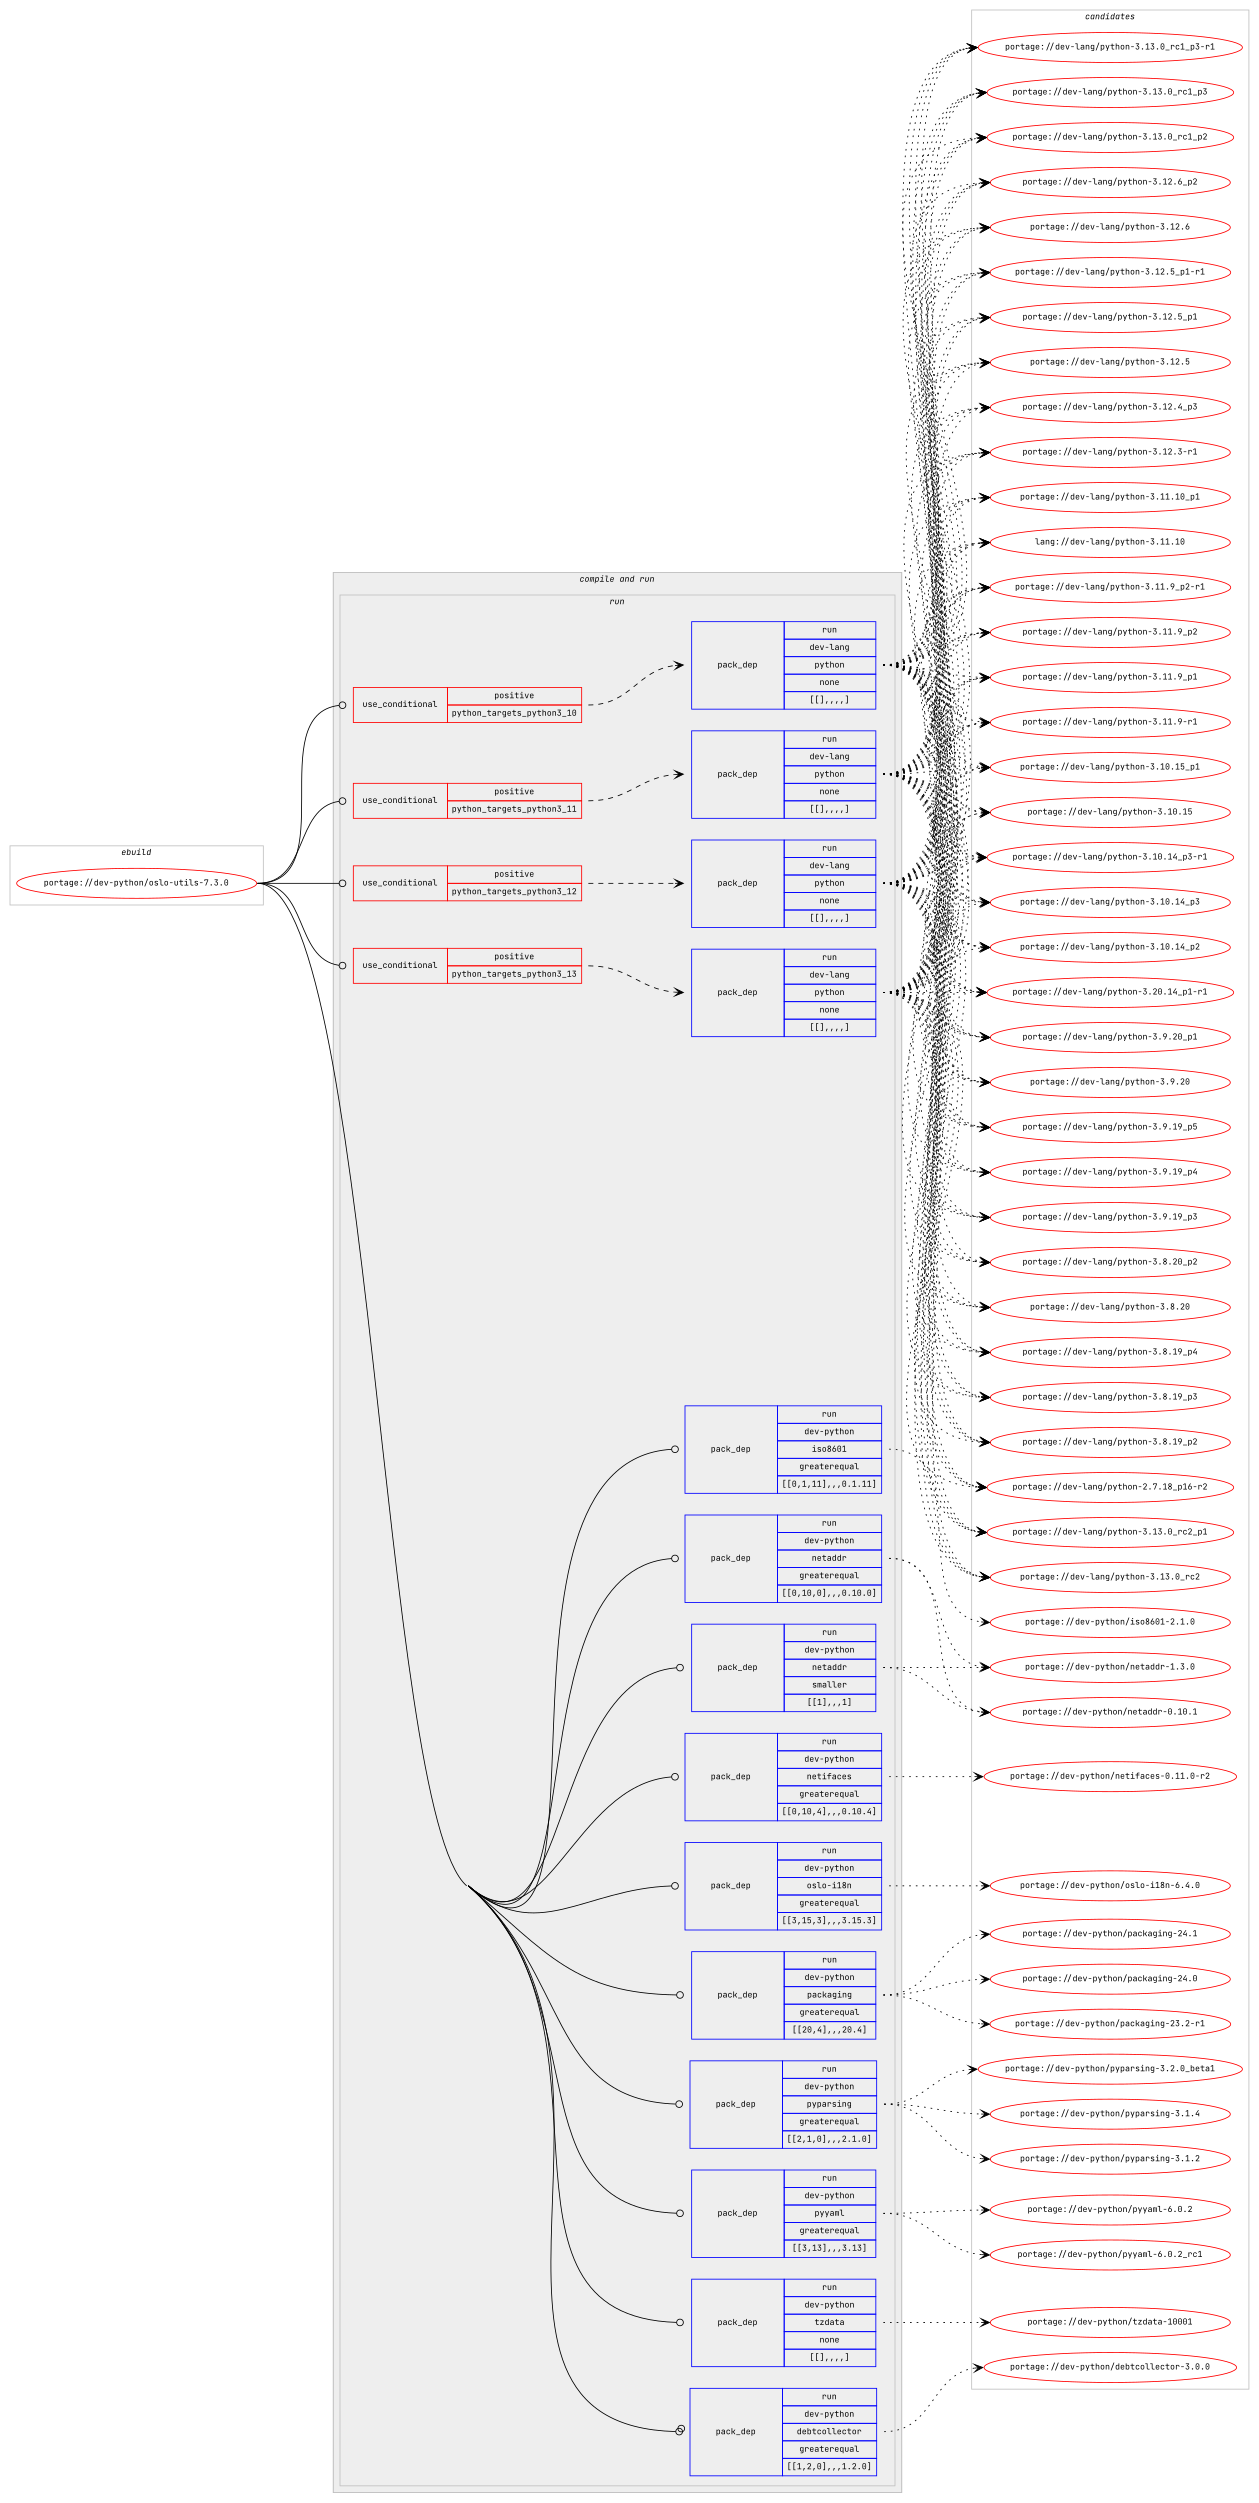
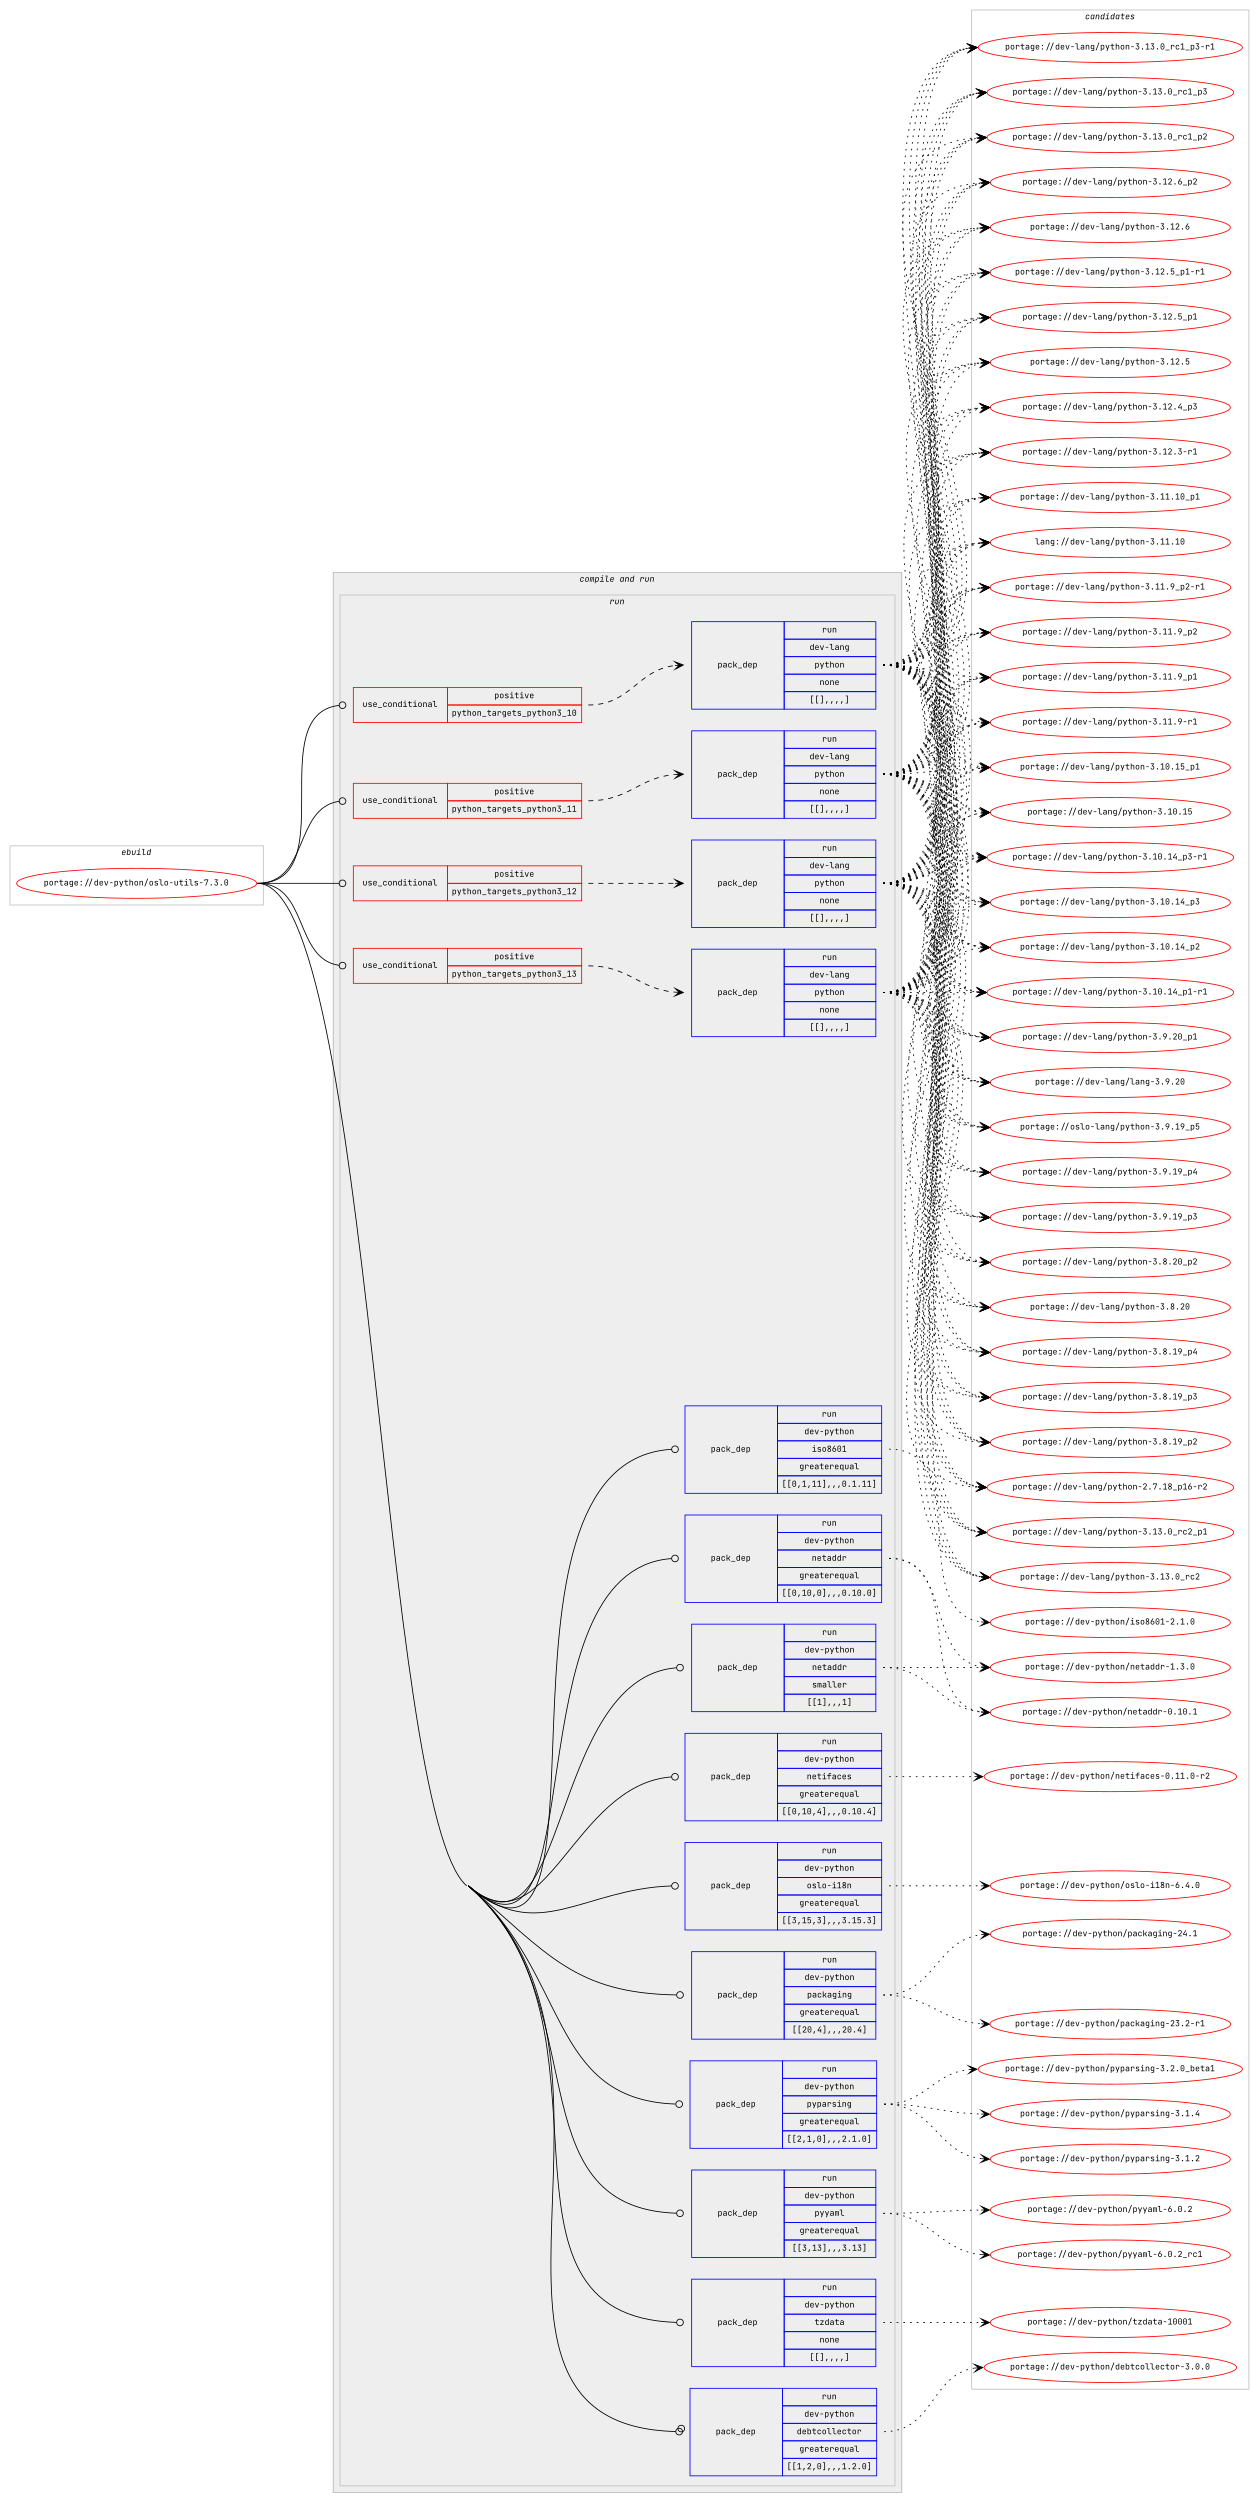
(1110, 992) -> (1110, 992)
(1110, 1082) -> (1110, 1082)
(1110, 1128) -> (1110, 1128)
(1110, 1979) -> none
